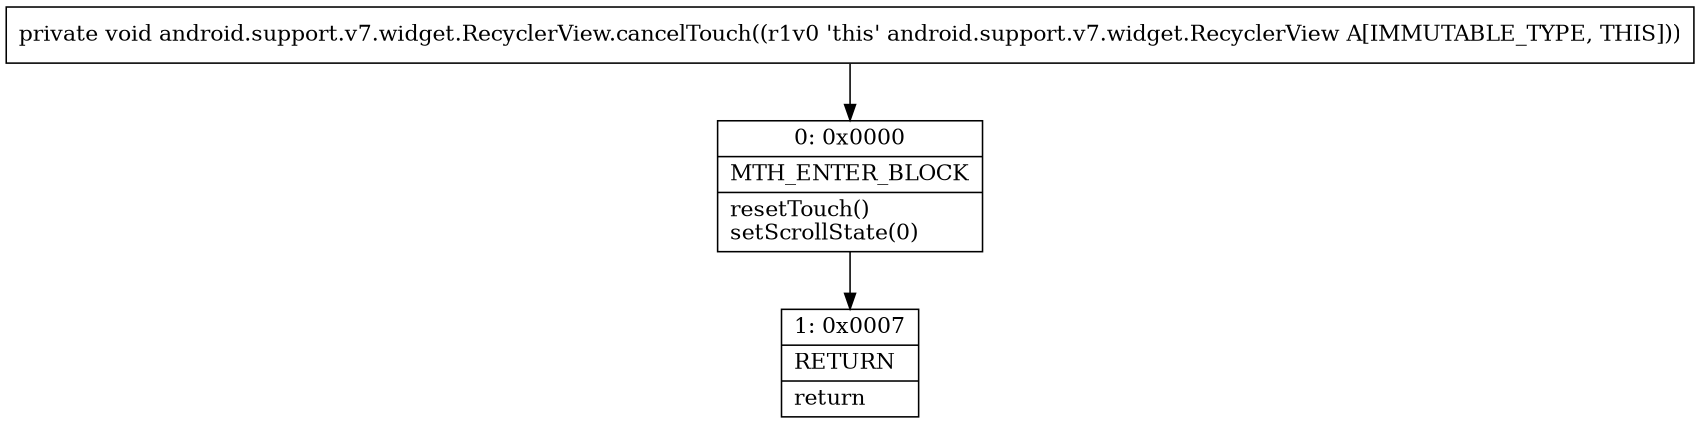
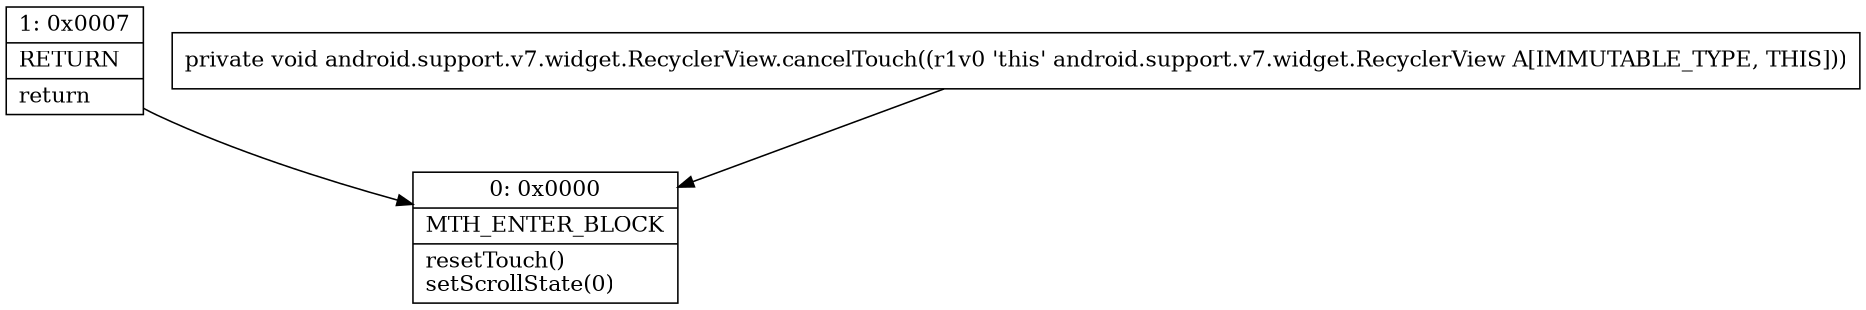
(850, 273) -> (269, 160)
